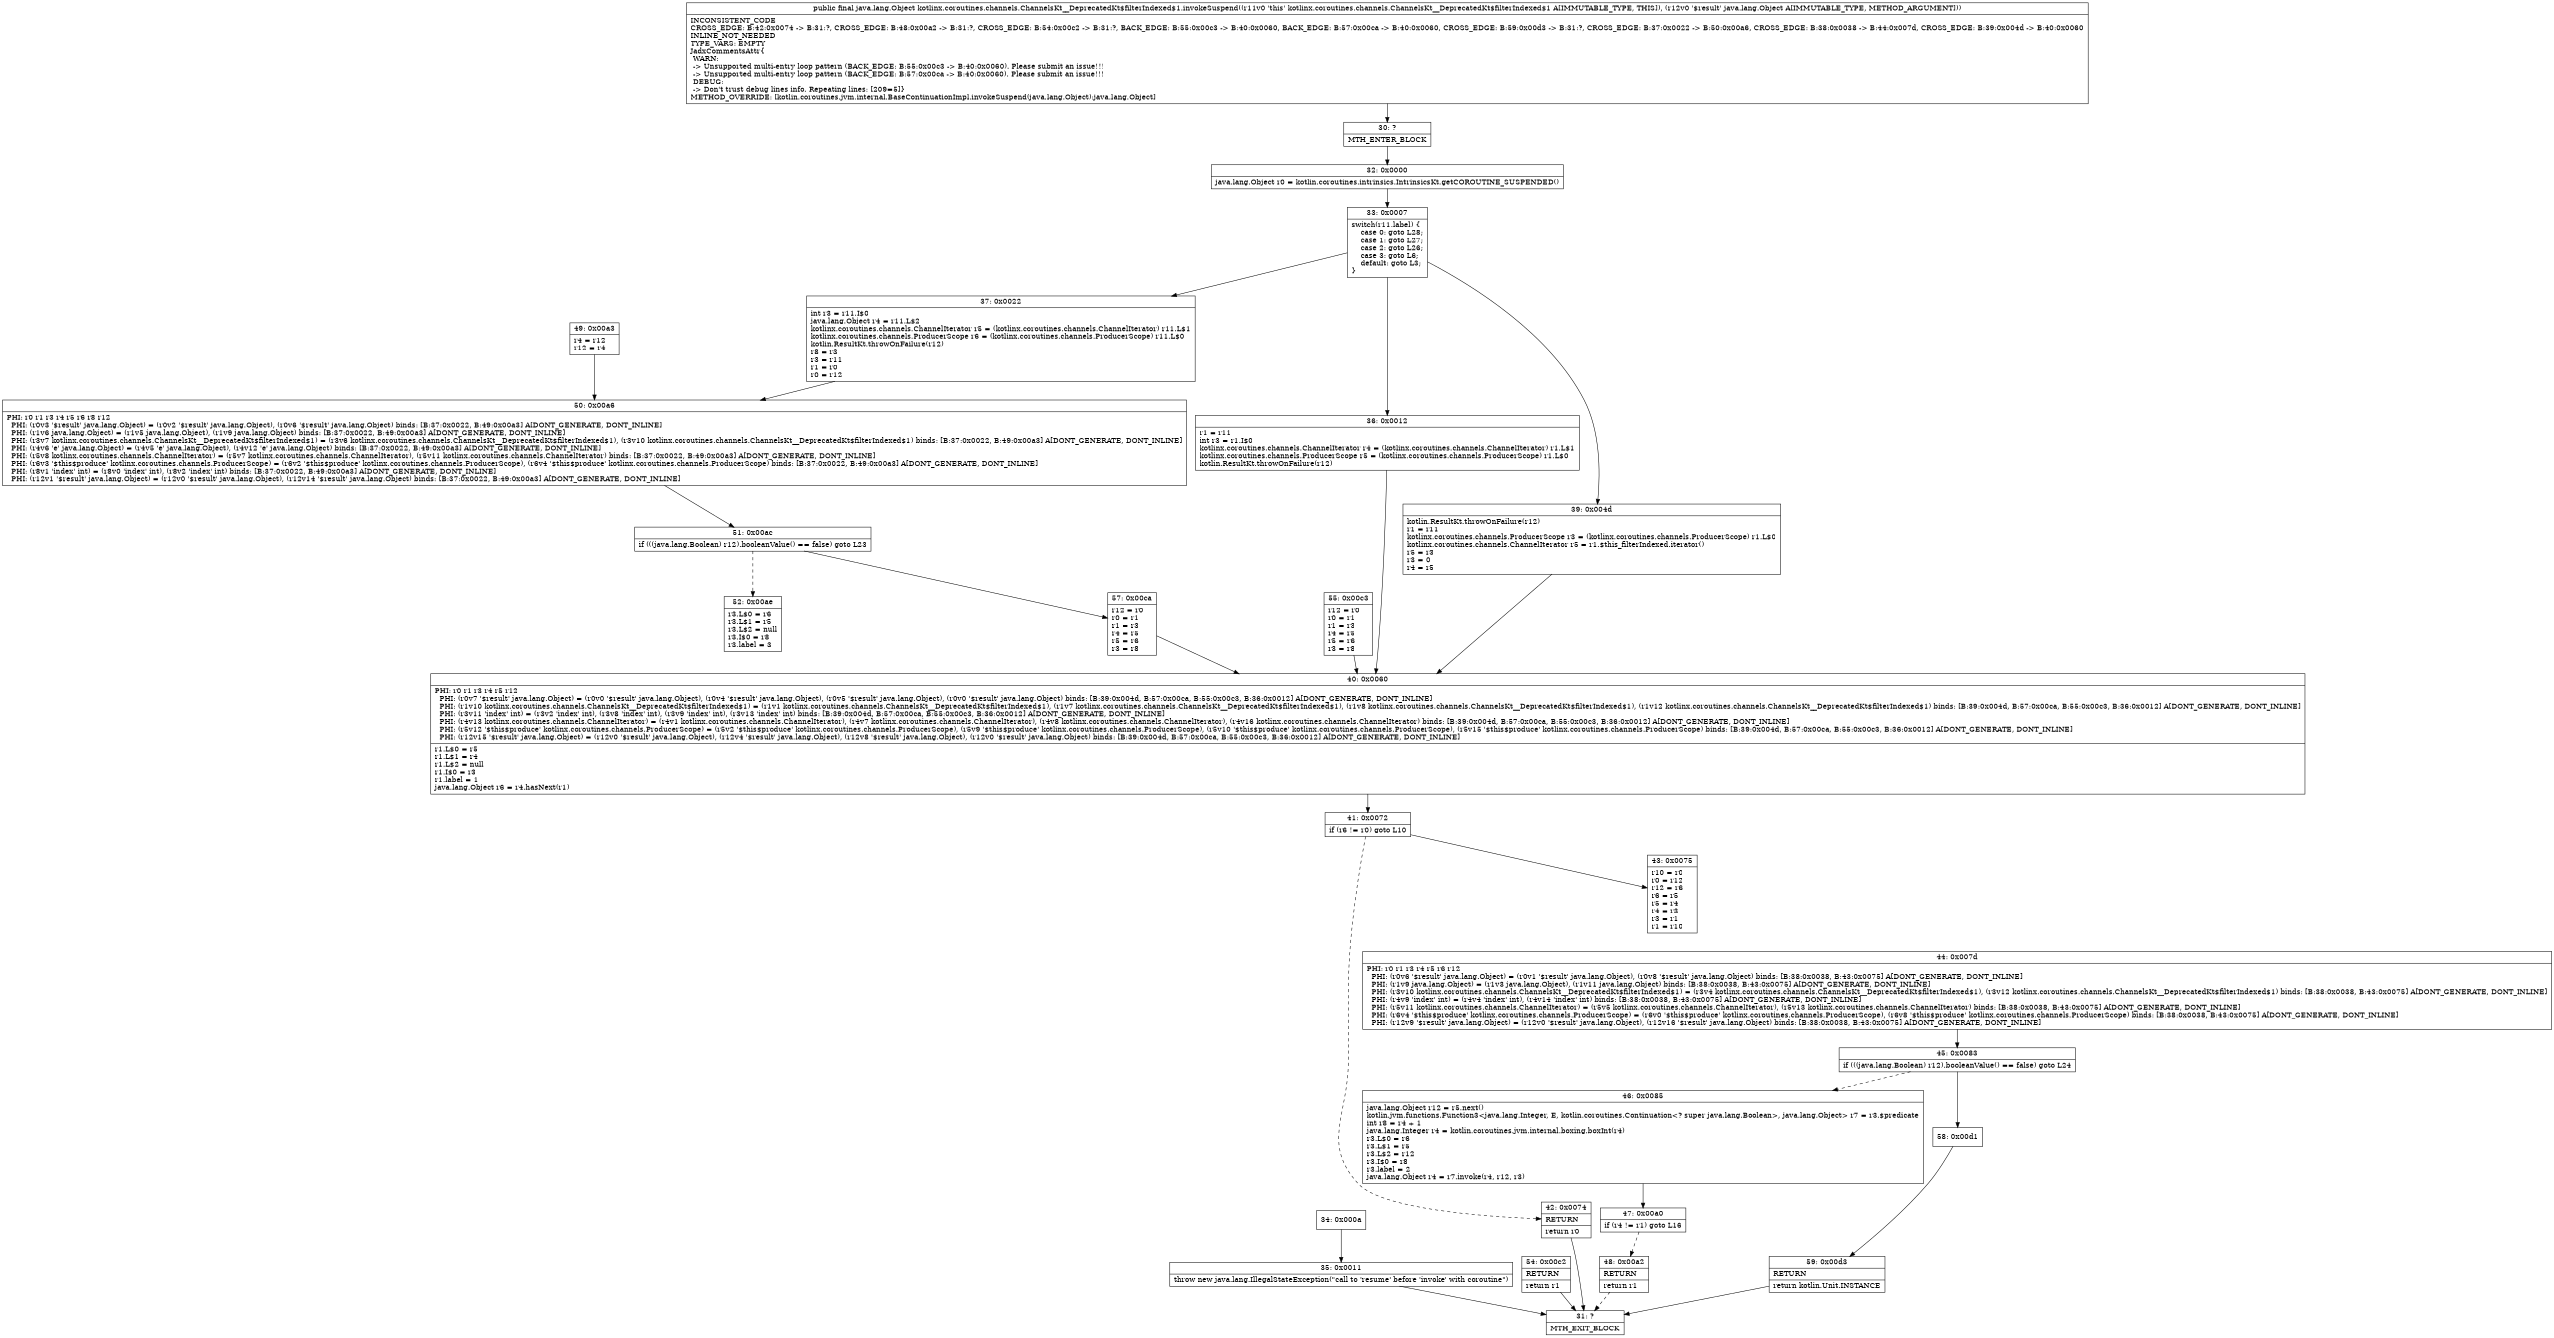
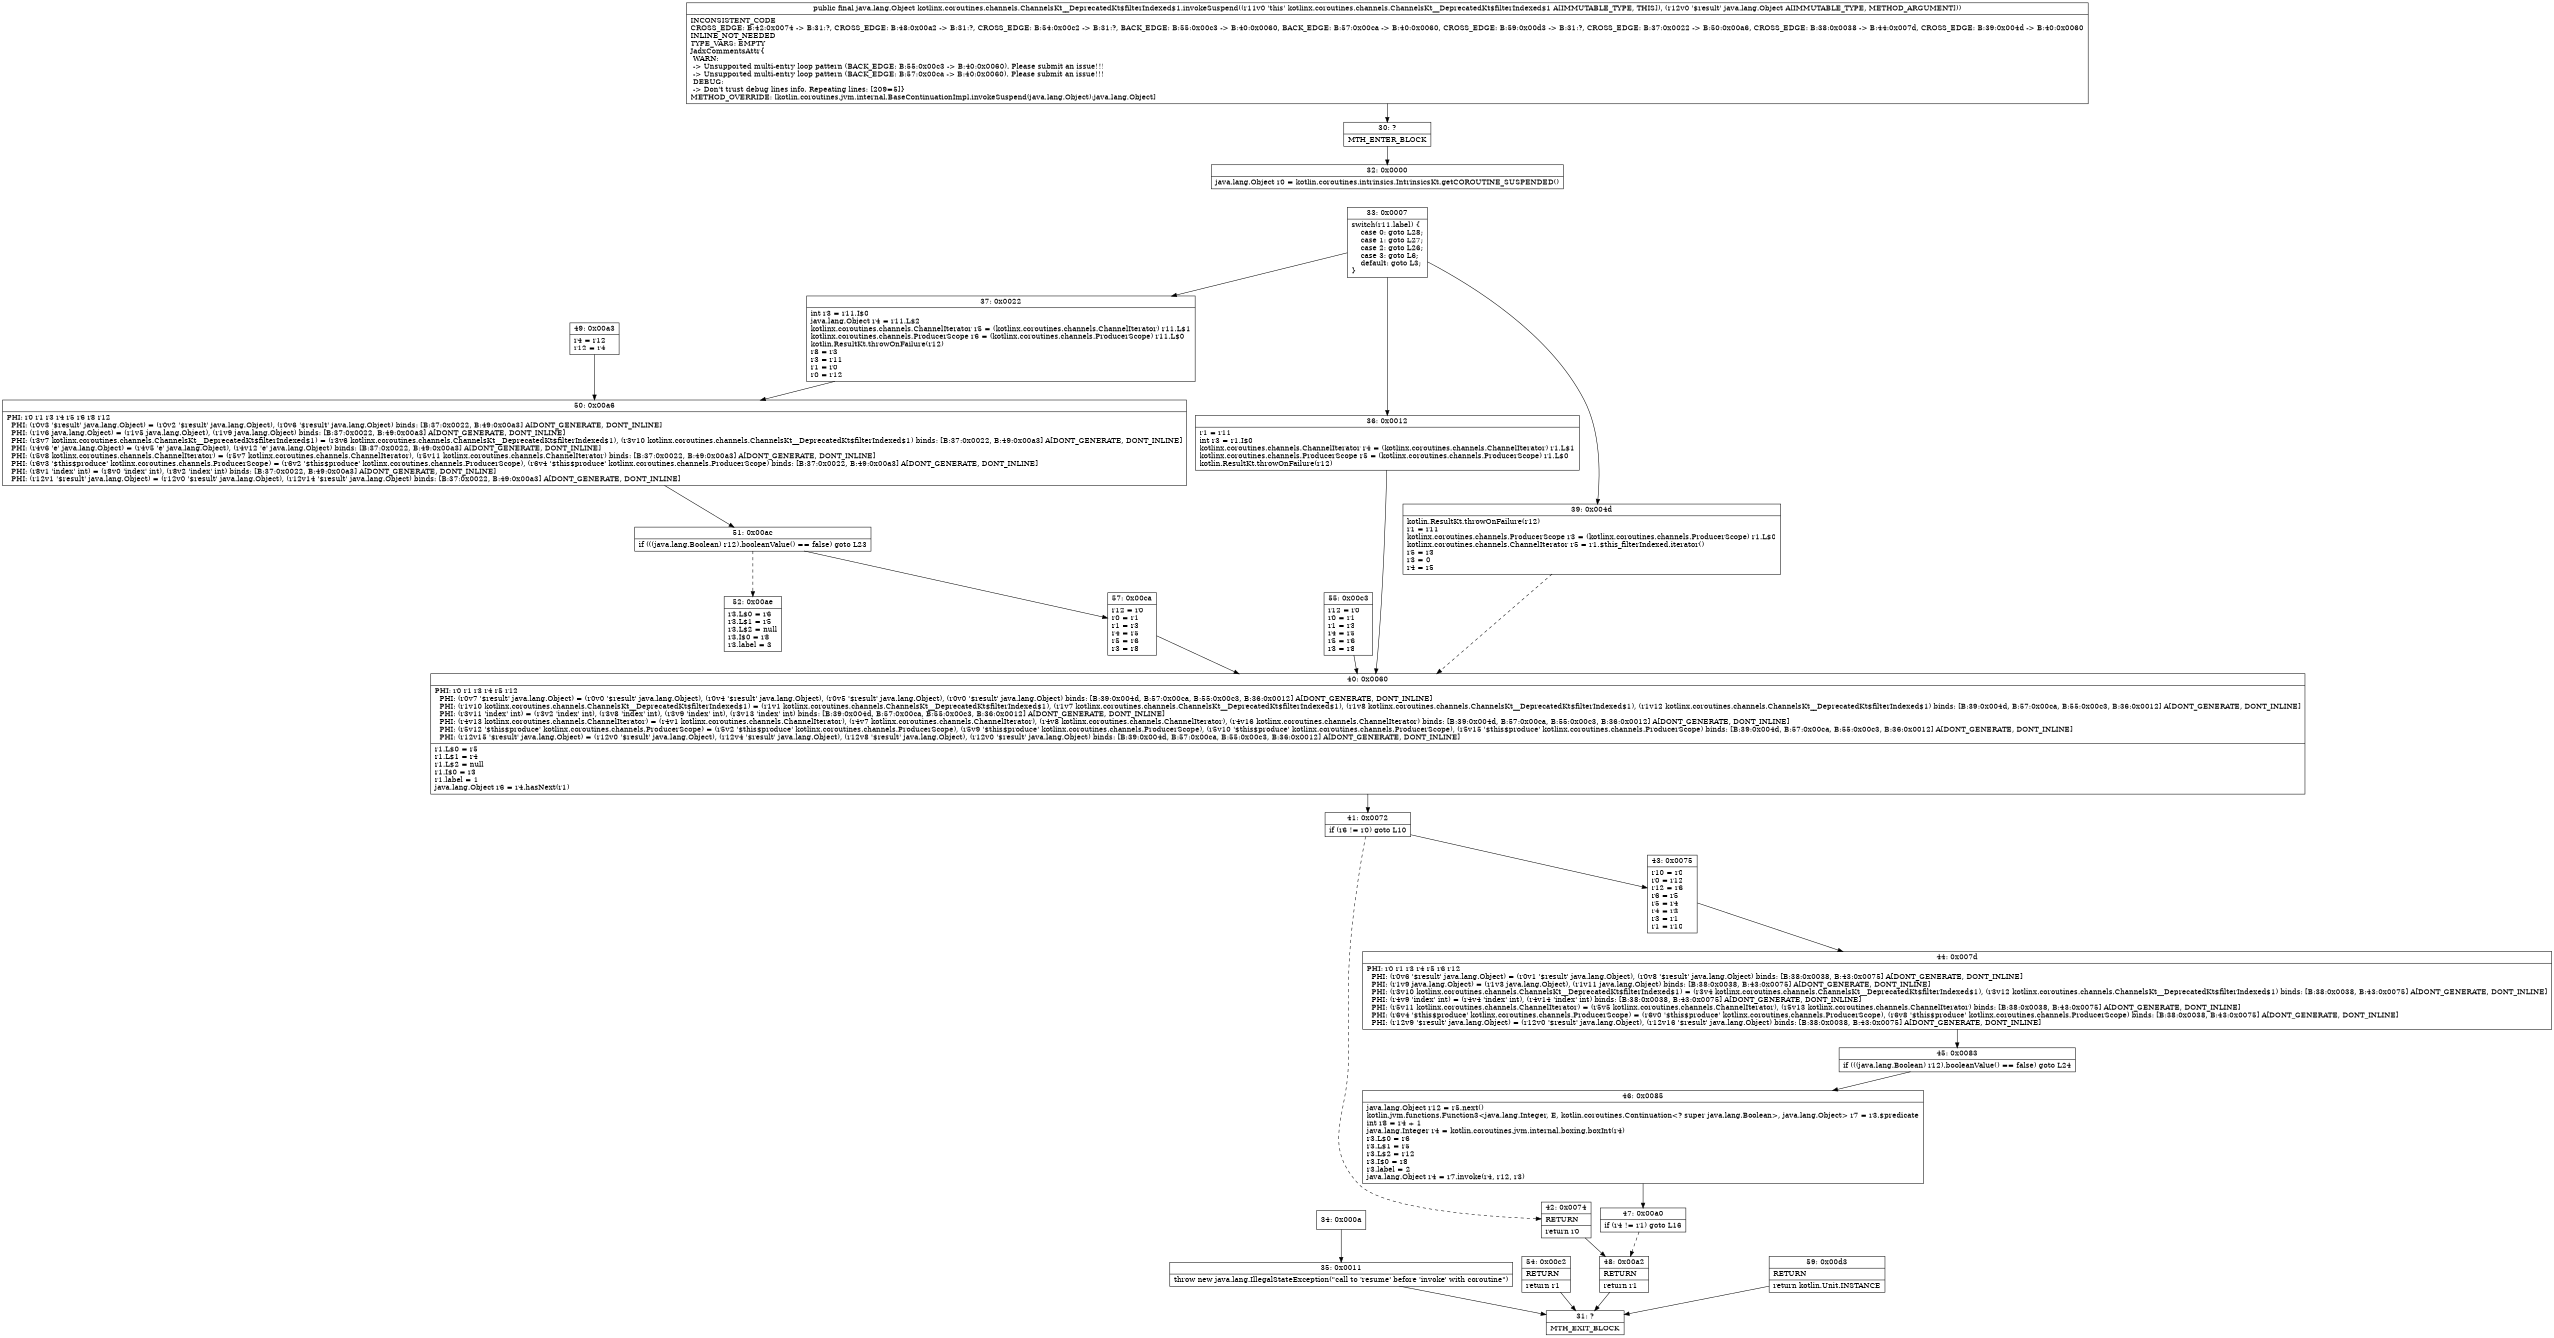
(1387, 195) -> none
(1496, 622) -> (1496, 622)
none -> (1768, 926)
(1874, 1081) -> (1874, 1081)
(1958, 1137) -> none
(1578, 1271) -> (1593, 1245)
(1604, 1299) -> (1604, 1299)
